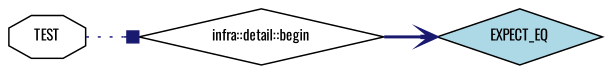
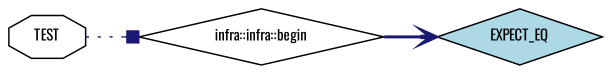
(261, 37) -> (261, 37)
